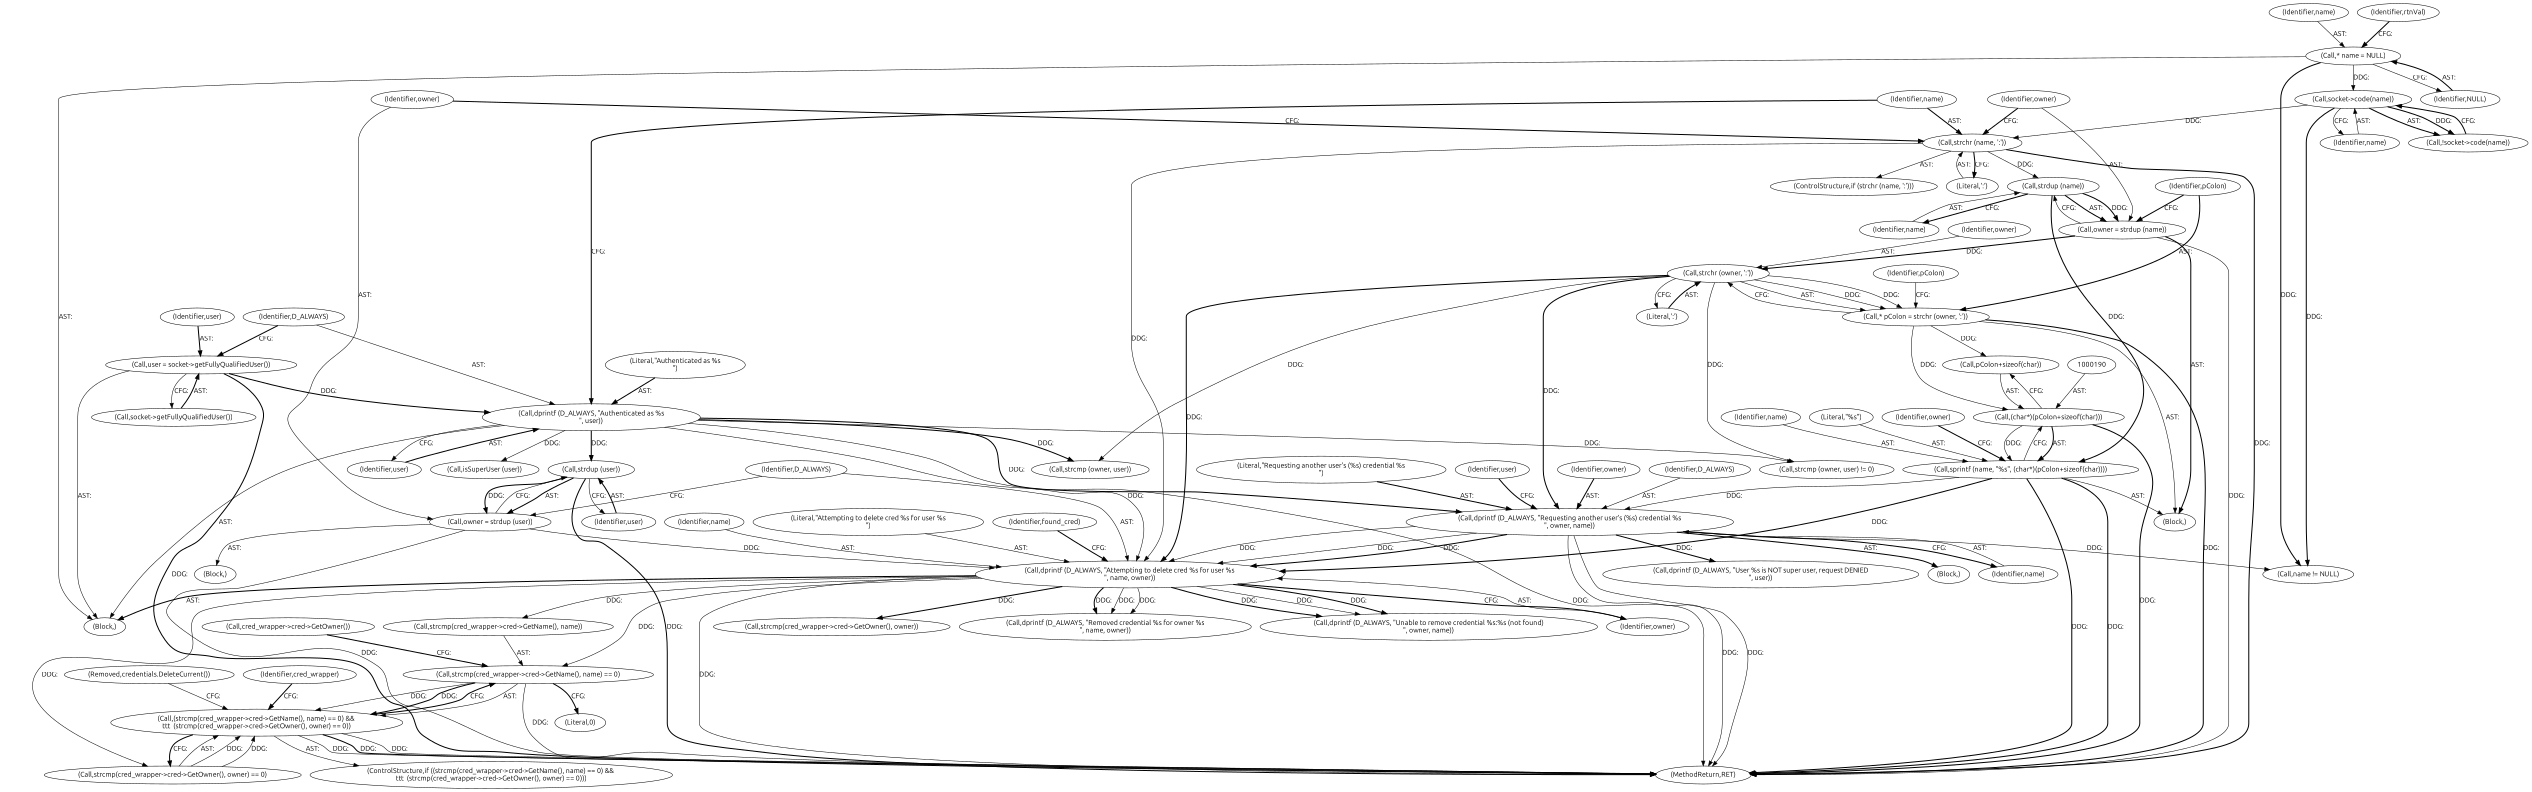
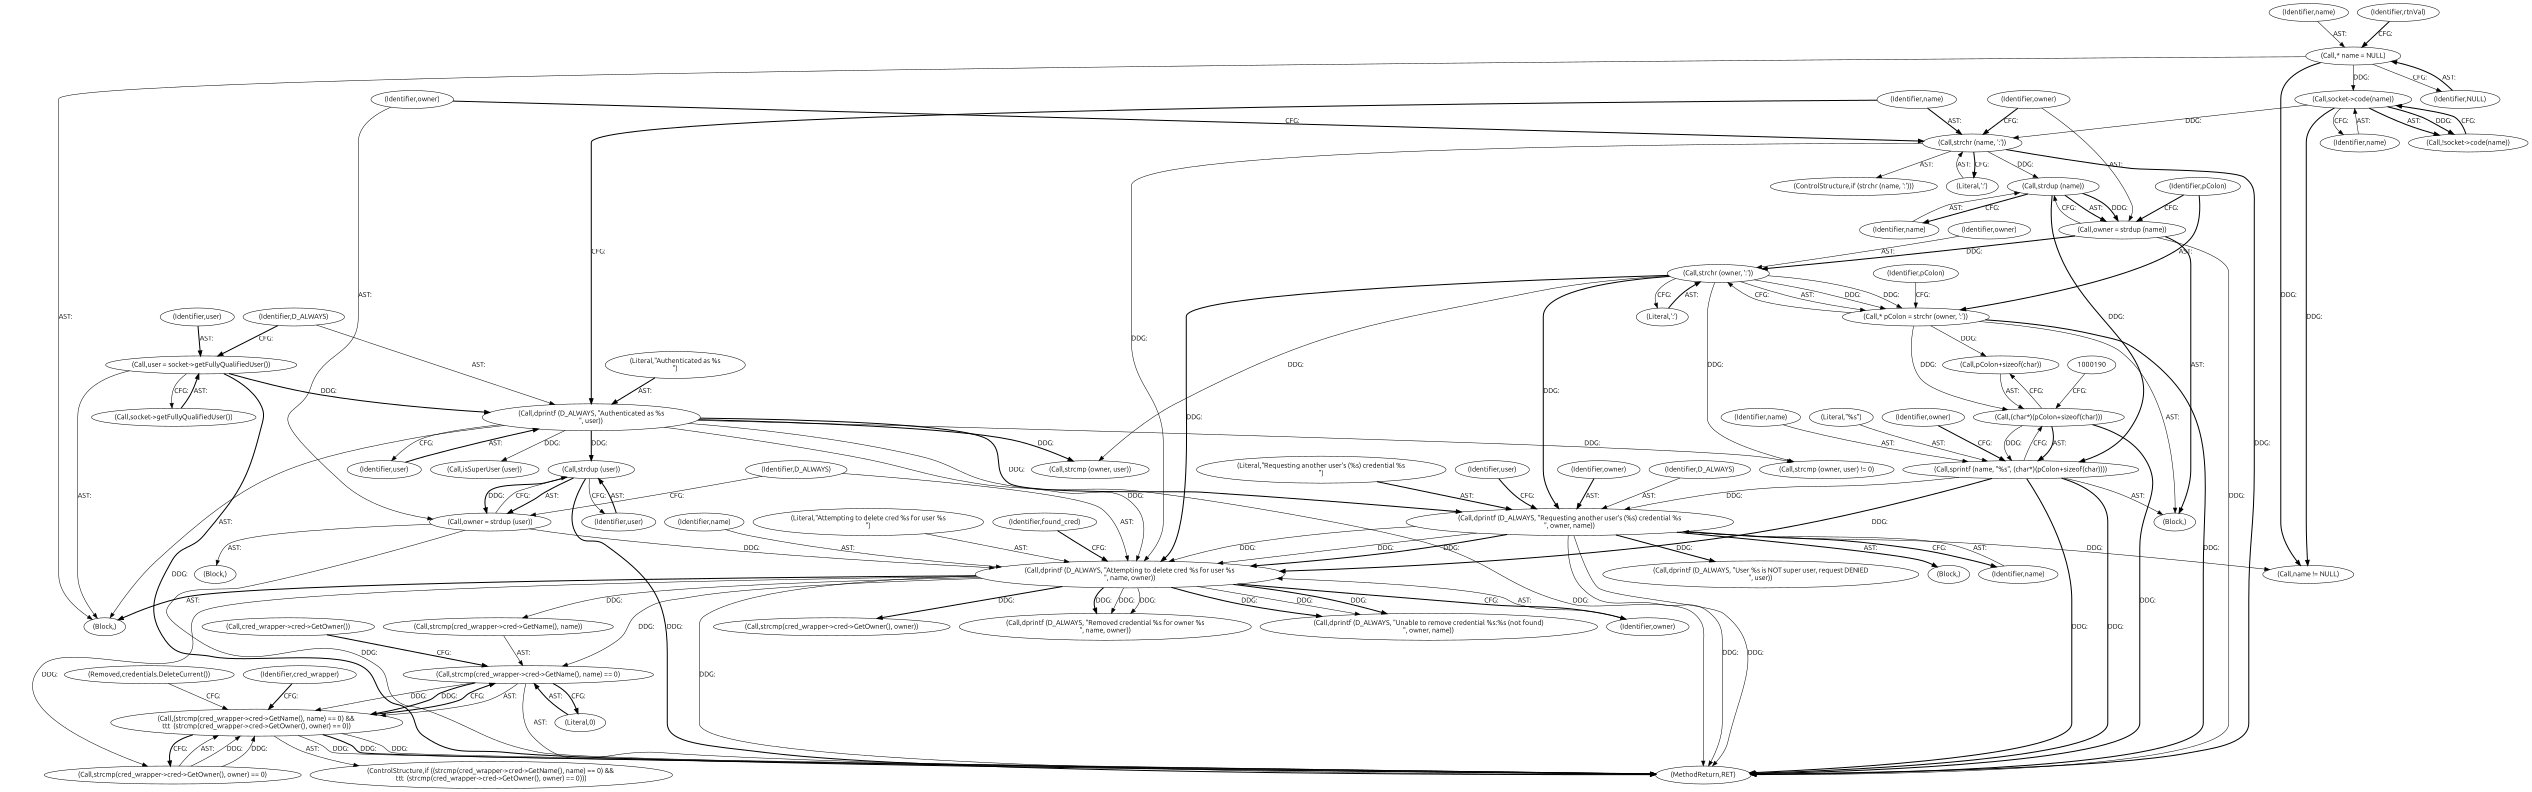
(2081, 391) -> (2081, 391)
none -> (552, 703)
(541, 723) -> (541, 723)
